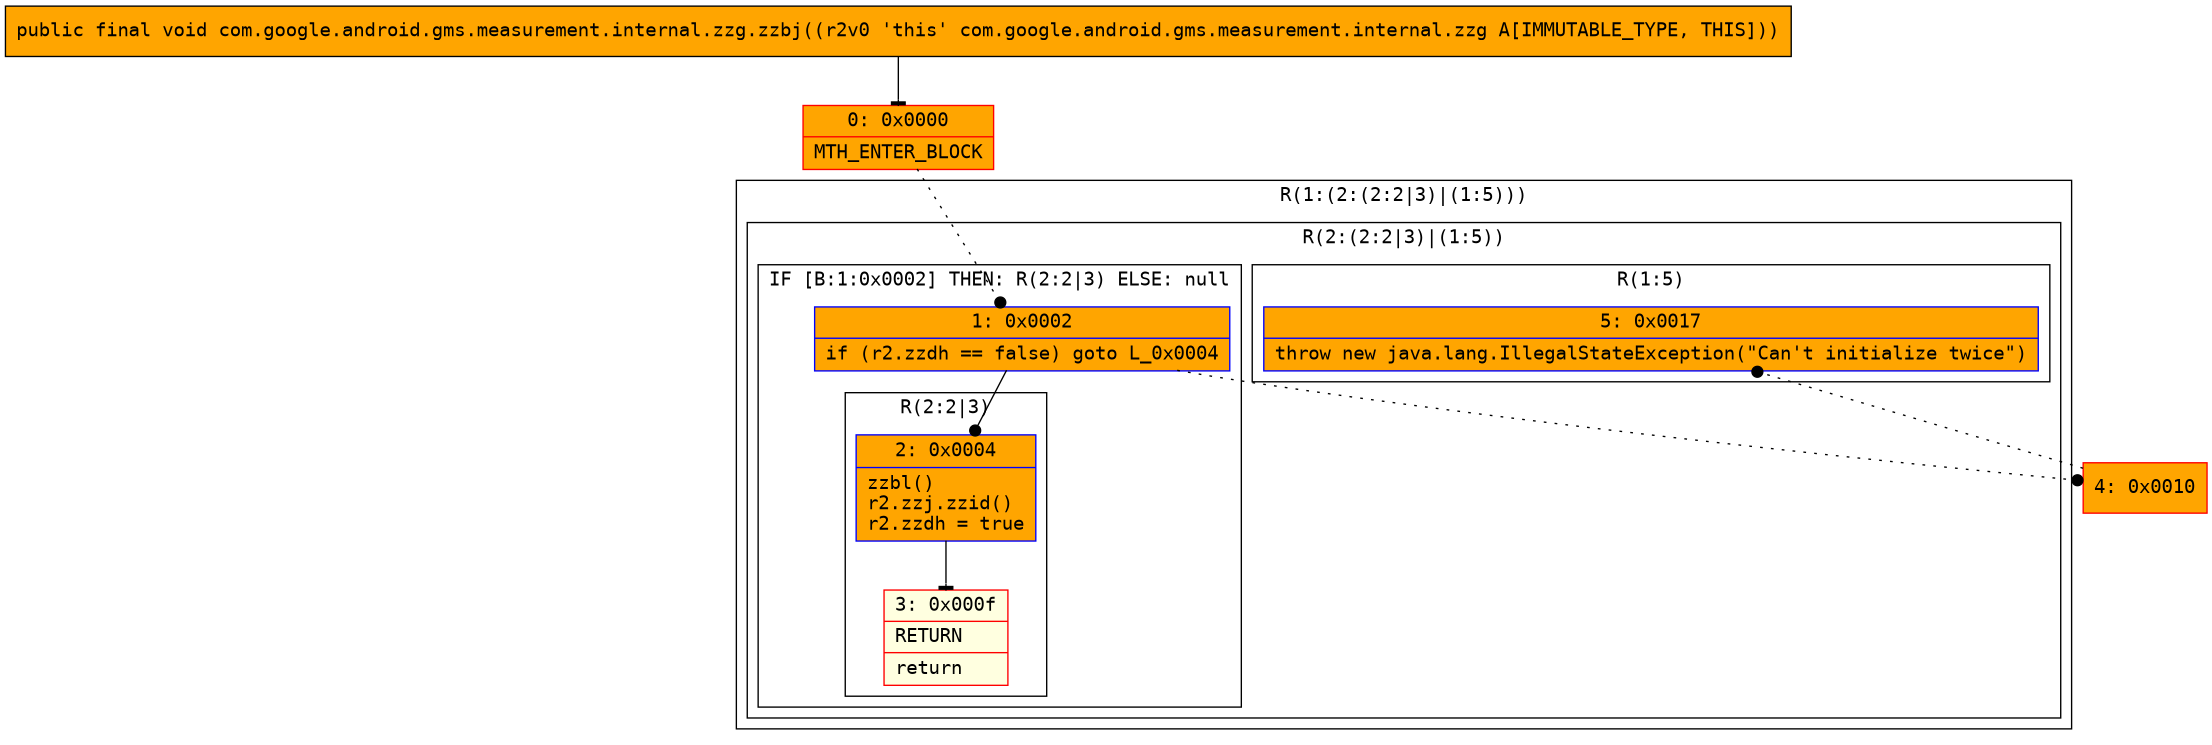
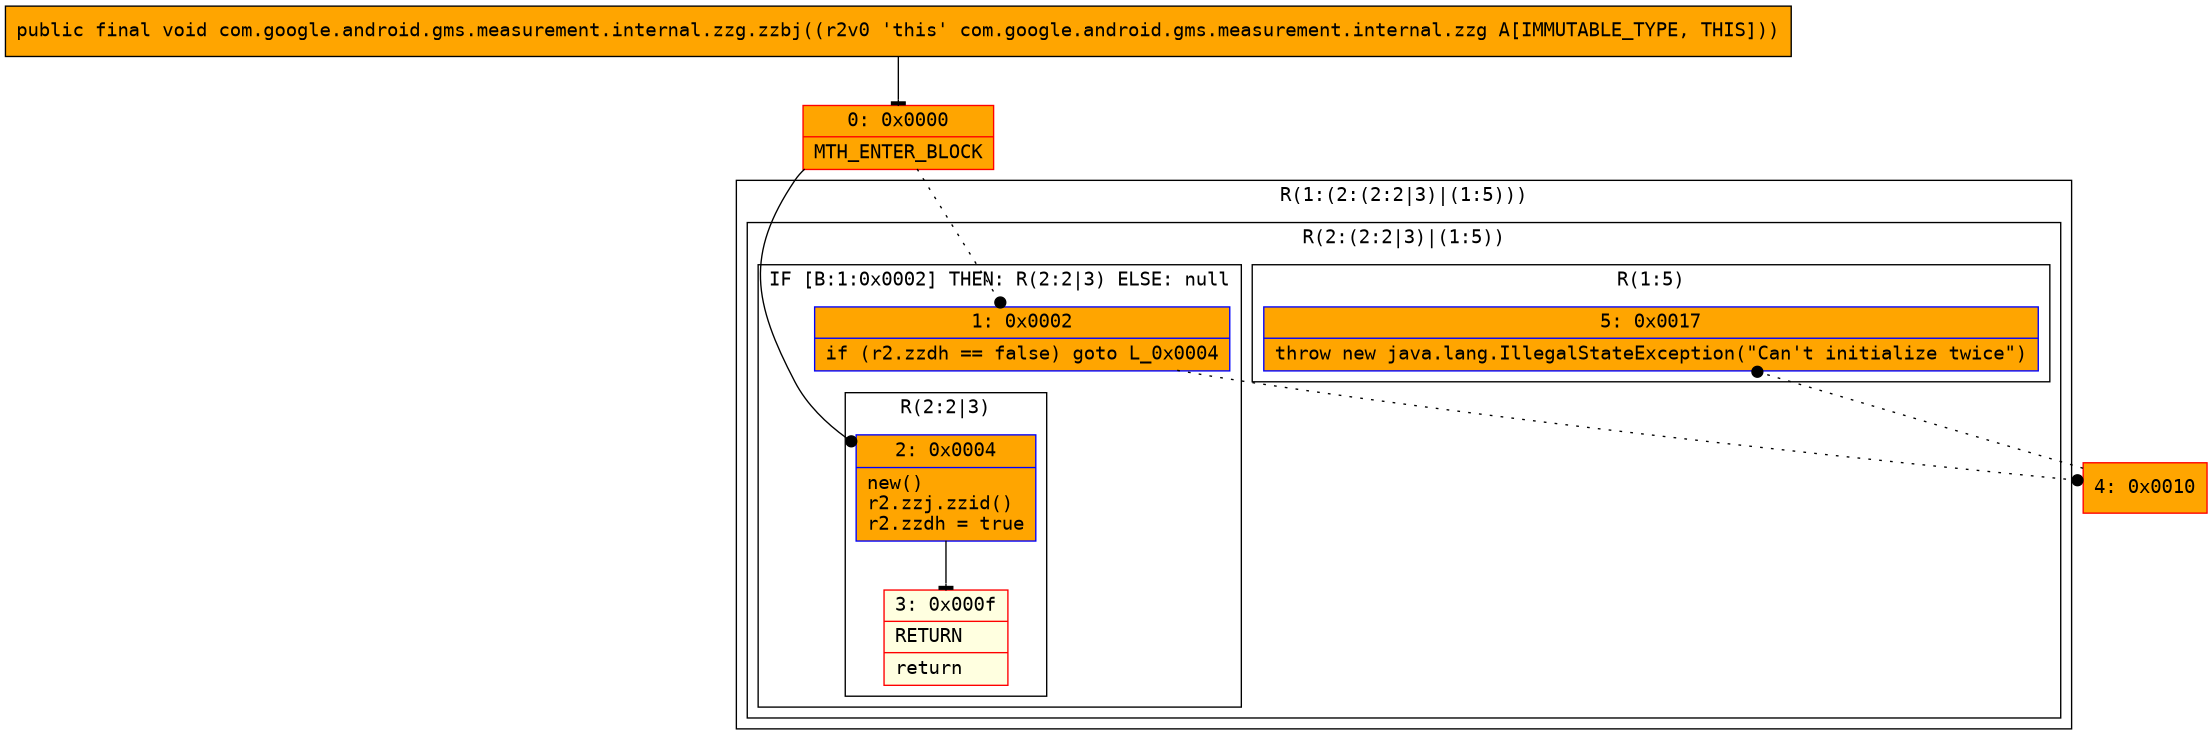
(990, 402) -> (768, 319)
(901, 483) -> (896, 483)
